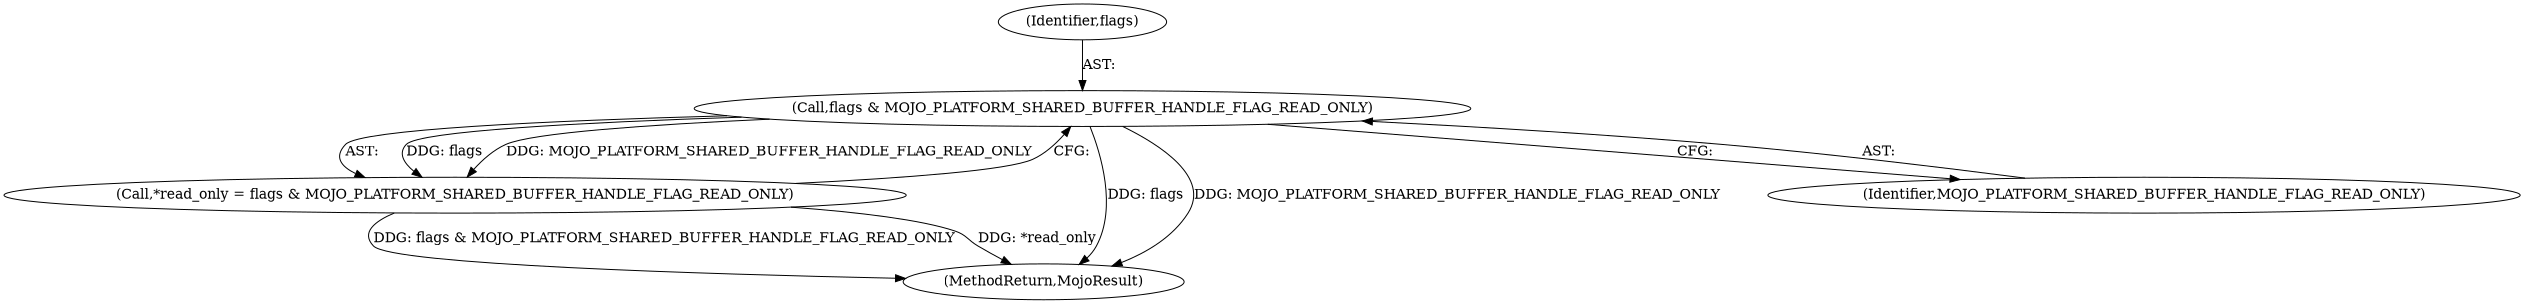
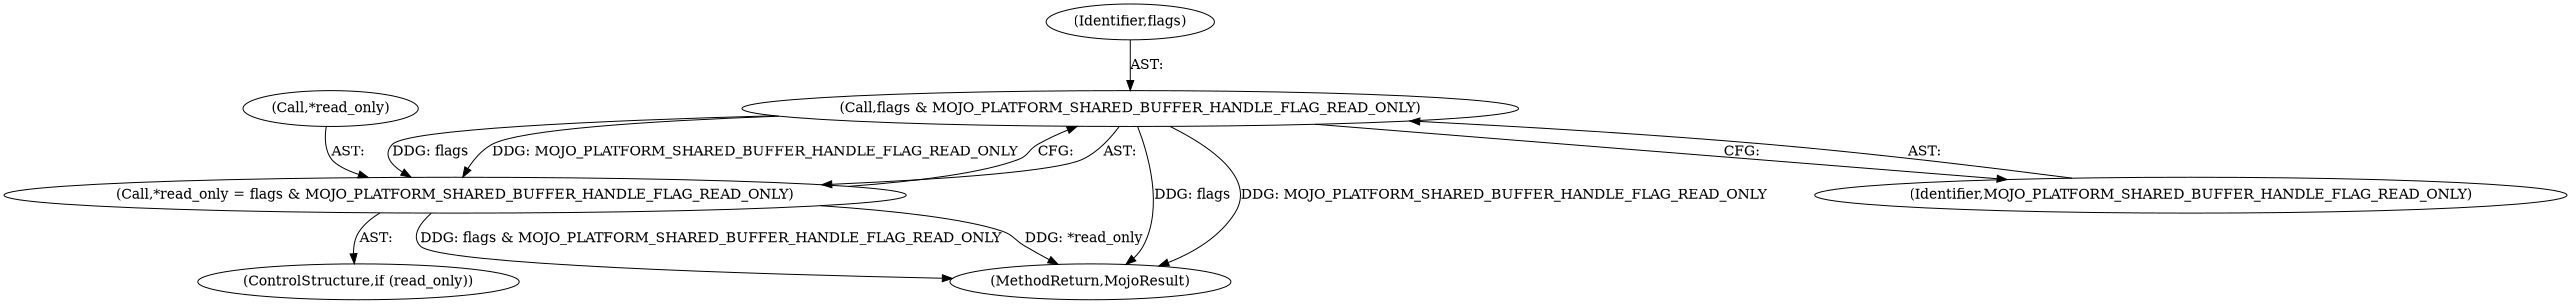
none -> (331, 109)
none -> (359, 282)
